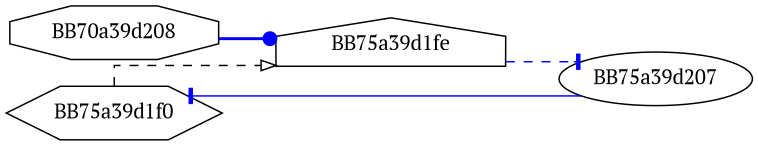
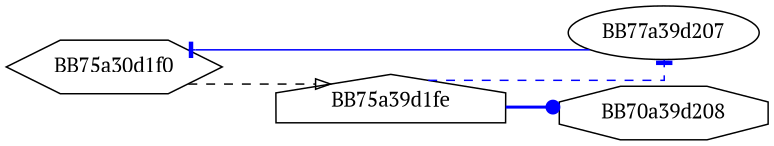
(241, 39) -> (526, 107)
(656, 79) -> (664, 33)
(114, 113) -> (114, 67)
